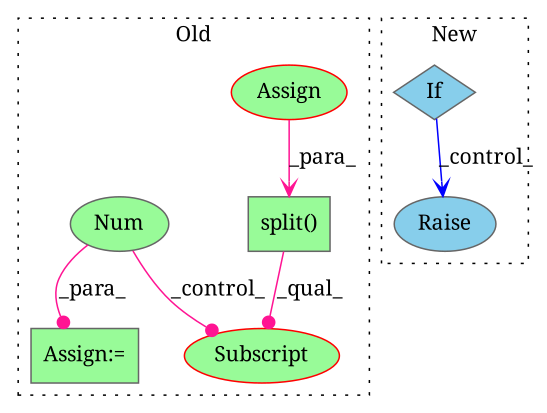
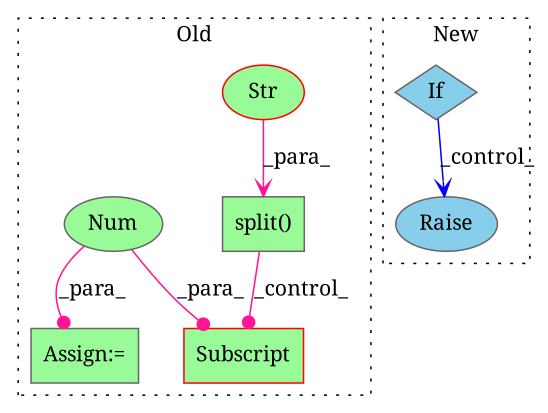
(289, 92) -> (263, 92)
(219, 290) -> (211, 290)
(310, 290) -> (302, 290)
(262, 356) -> (244, 356)
